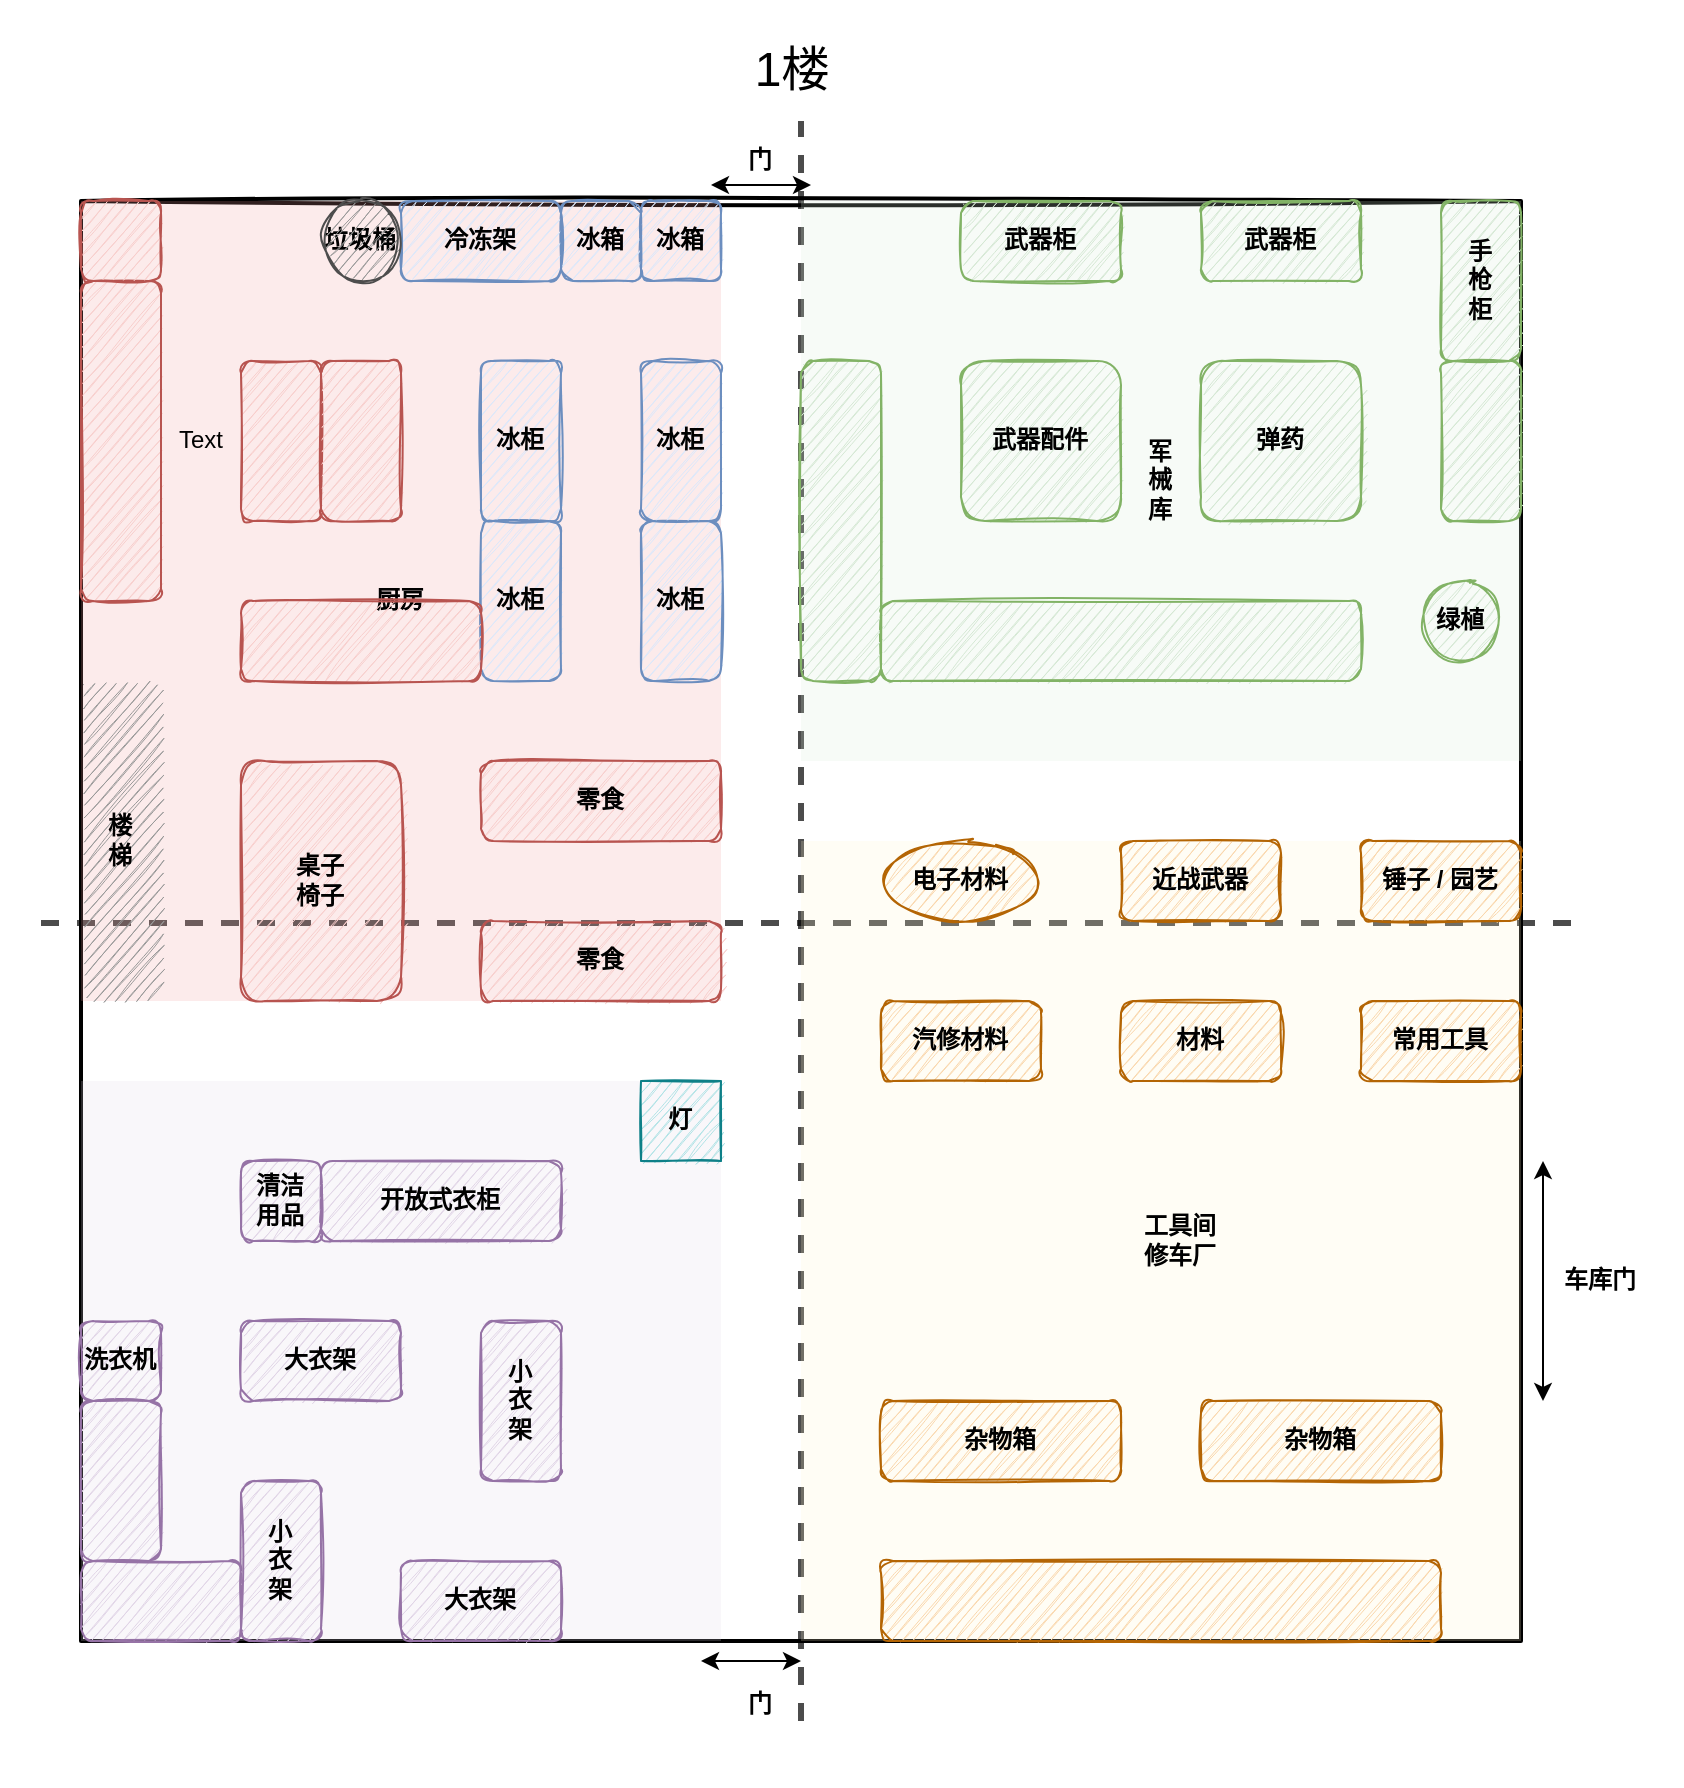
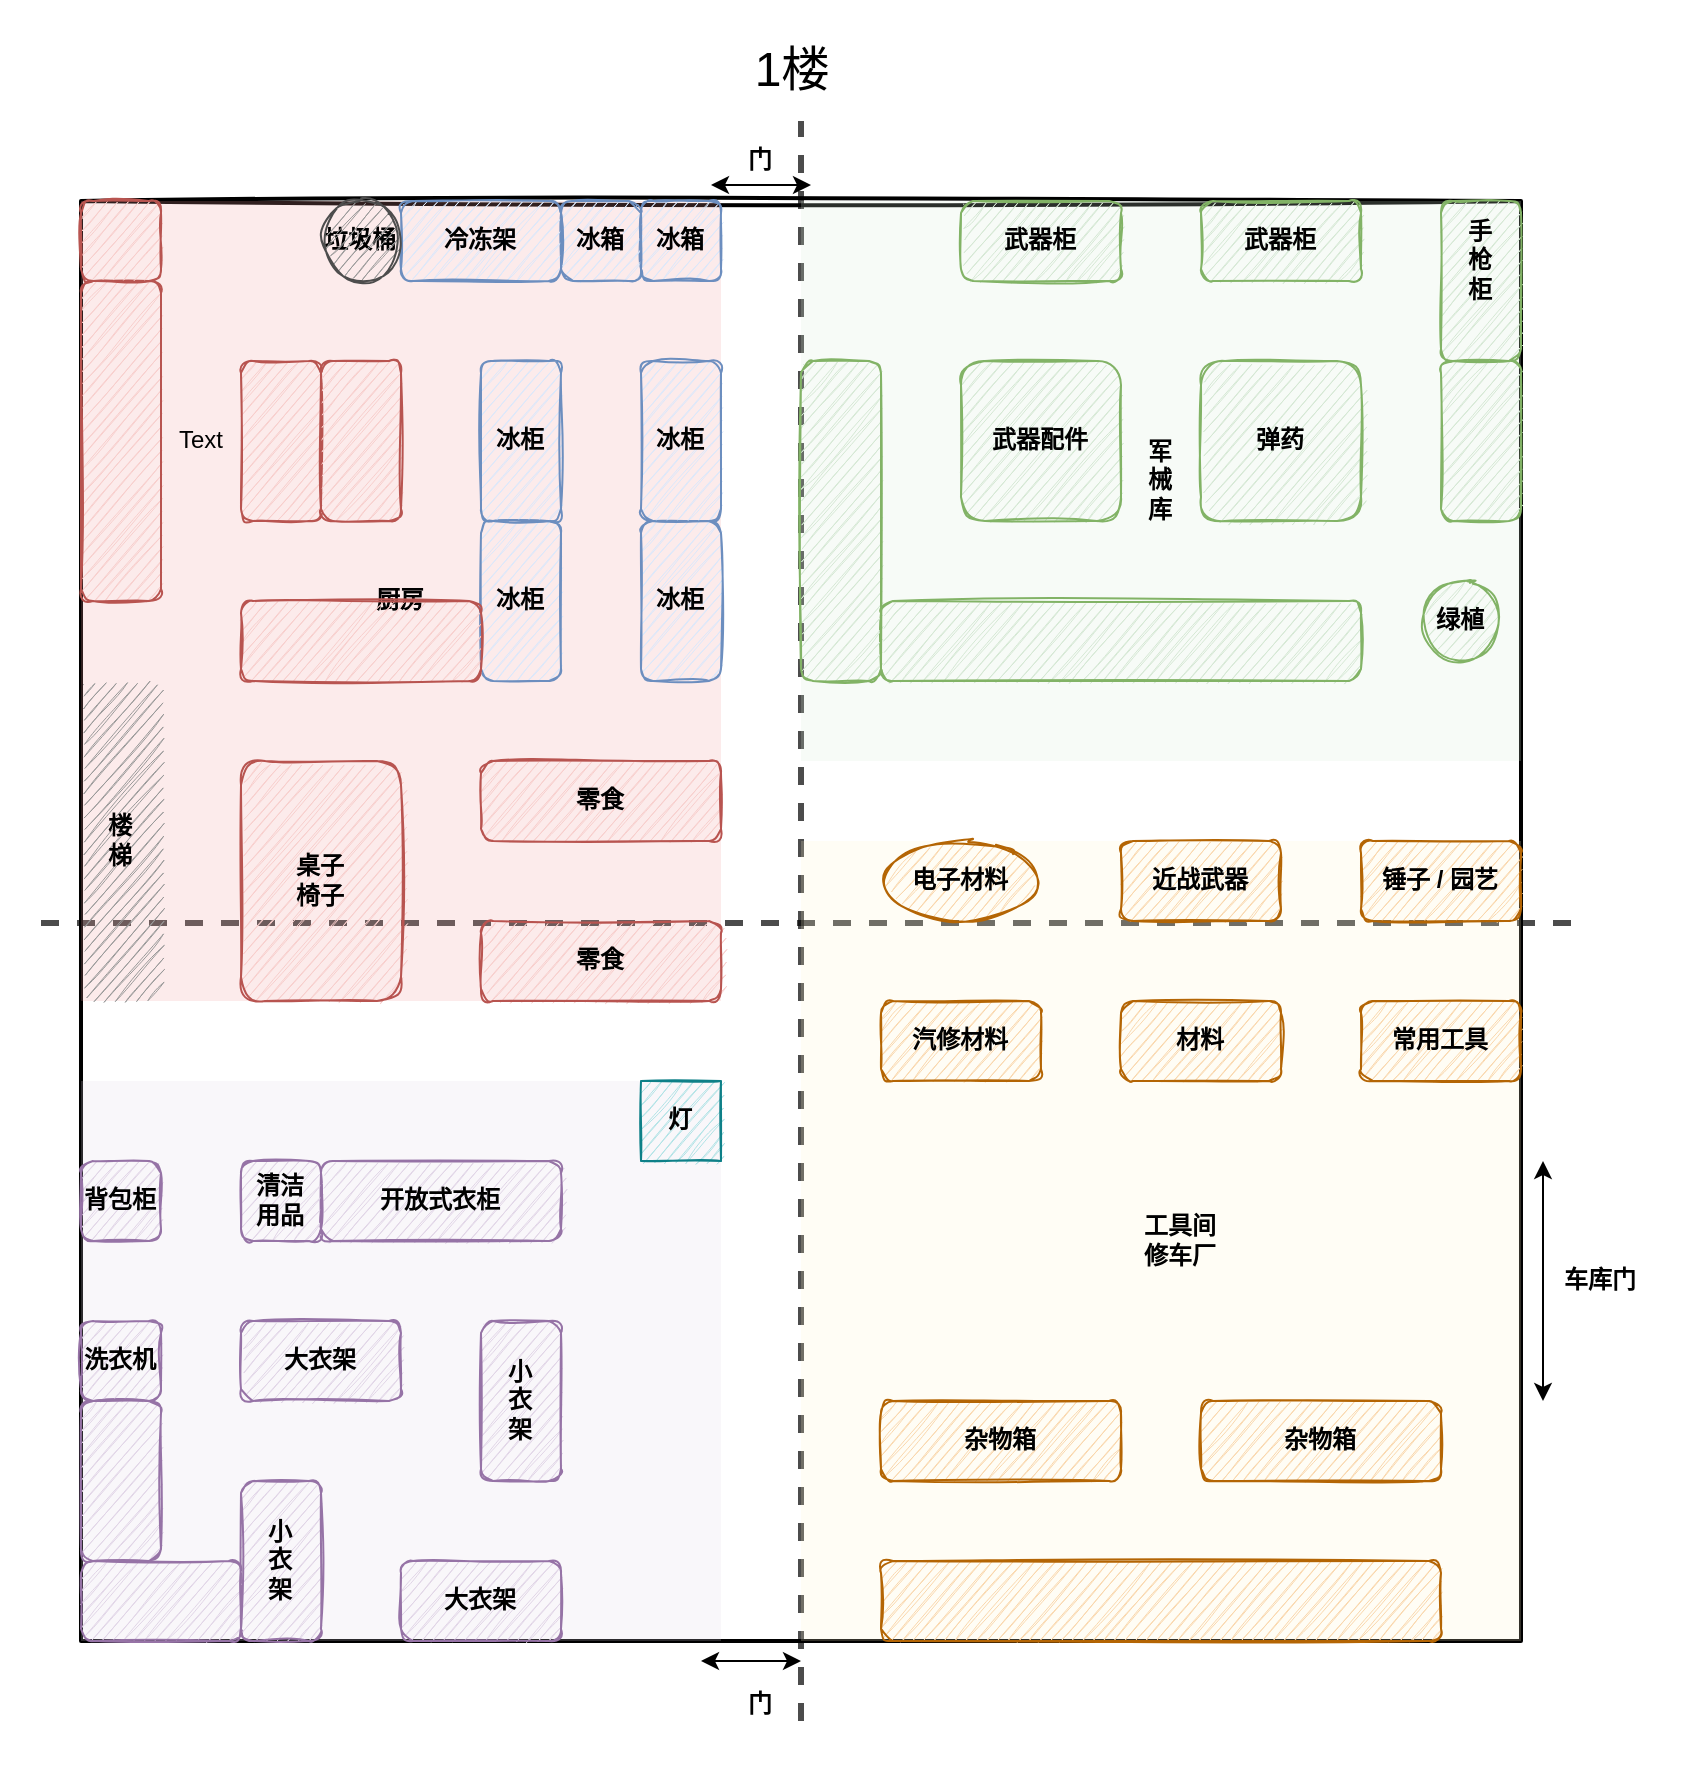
(1481, 281) -> (1481, 261)
none -> (121, 1201)
